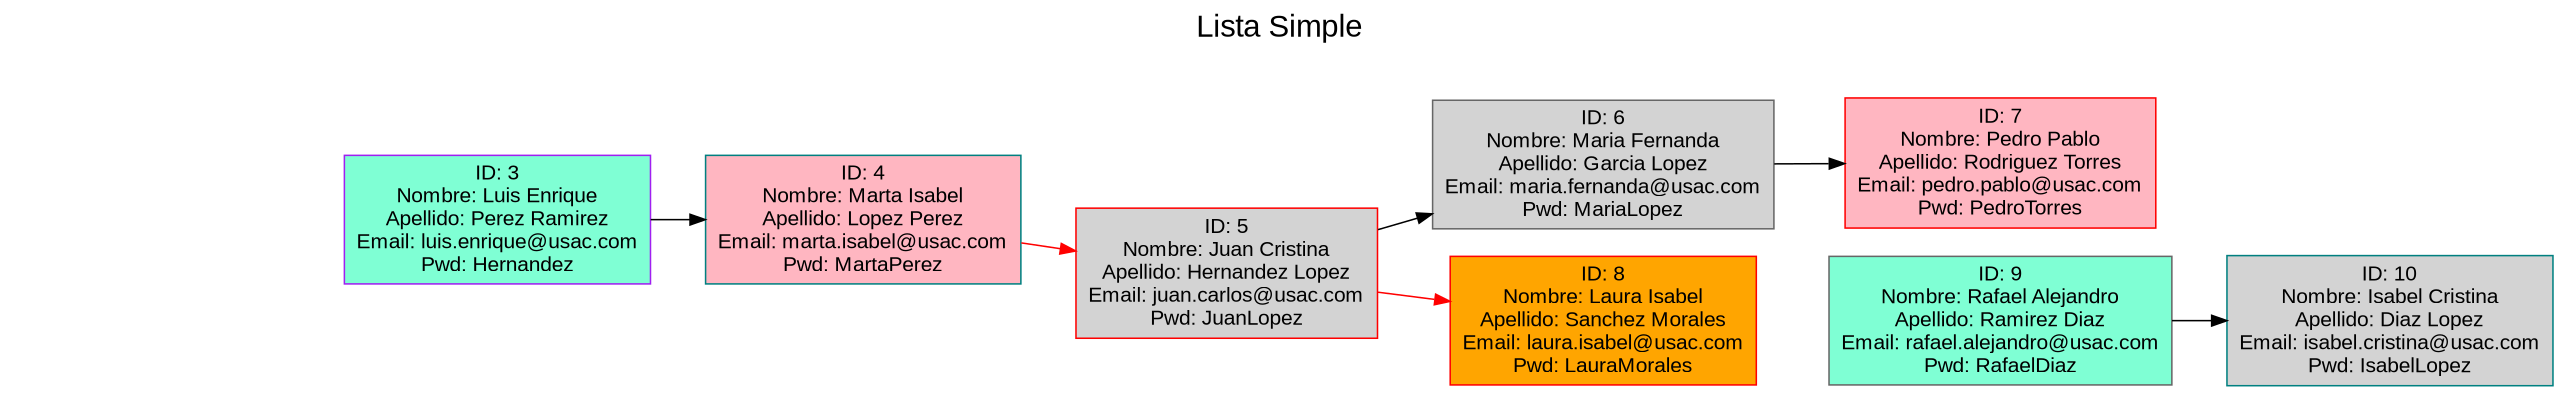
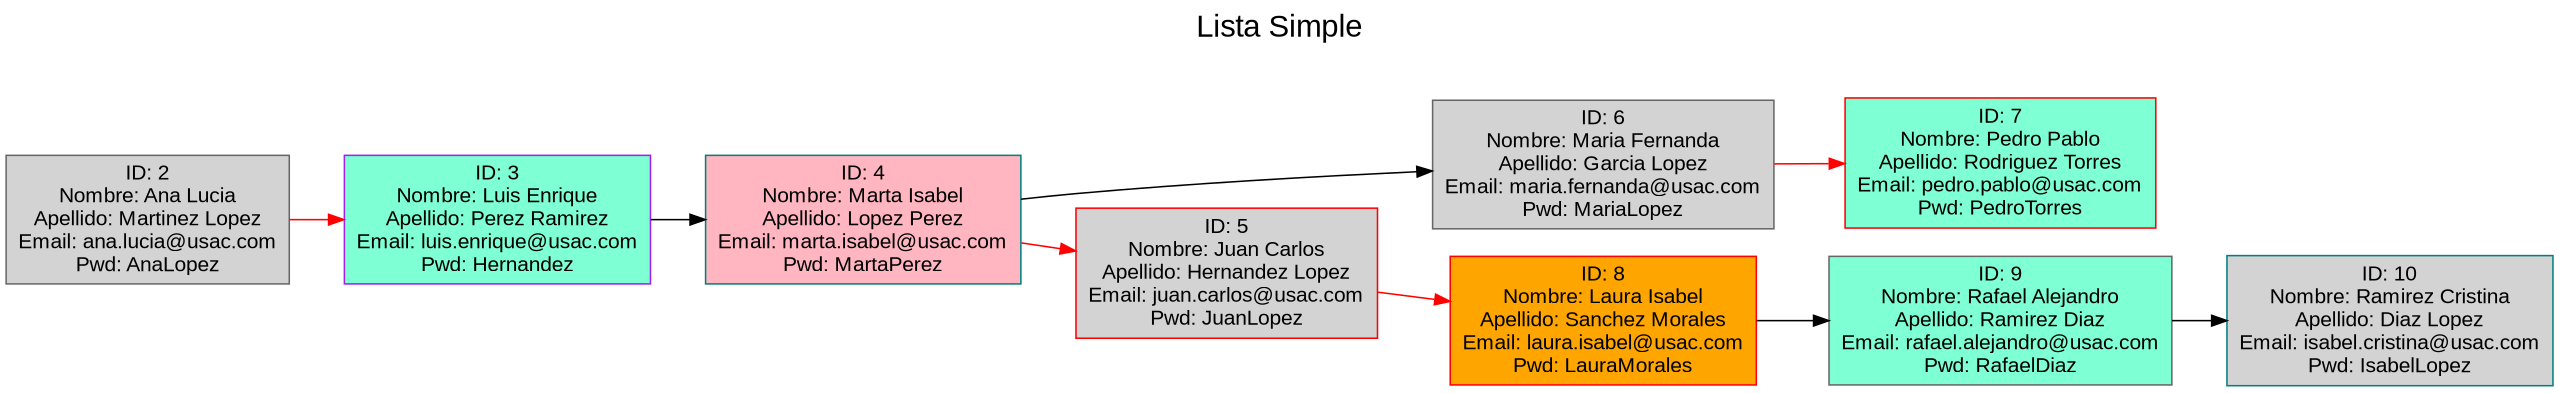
(2000, 163) -> (2000, 163)
(1801, 164) -> (1801, 164)
none -> (148, 220)
(1398, 224) -> (1219, 183)
(1227, 249) -> (1227, 249)
(2390, 297) -> (2390, 297)
none -> (1785, 321)
